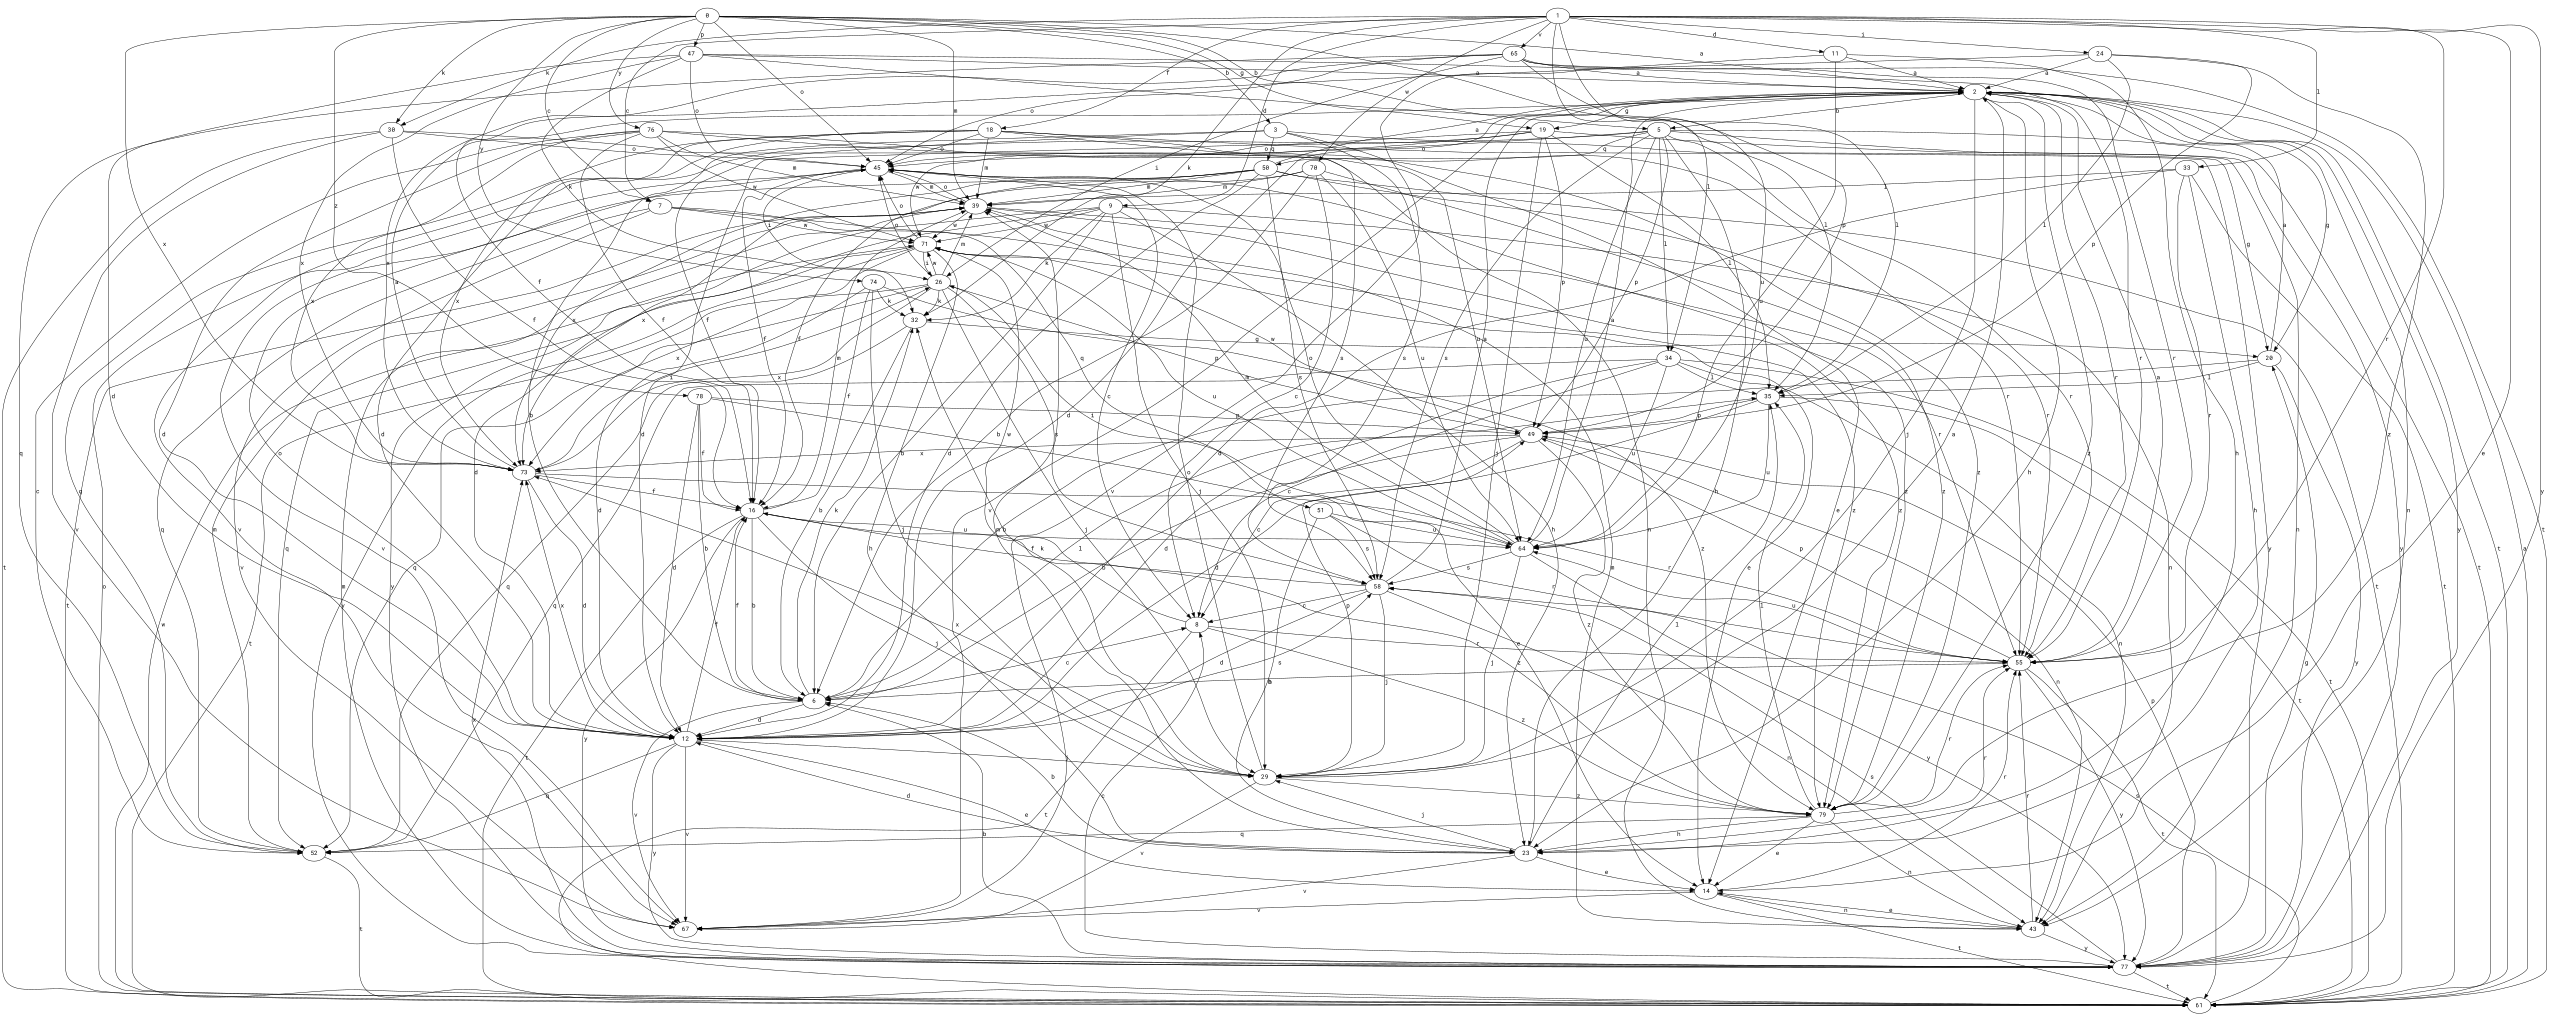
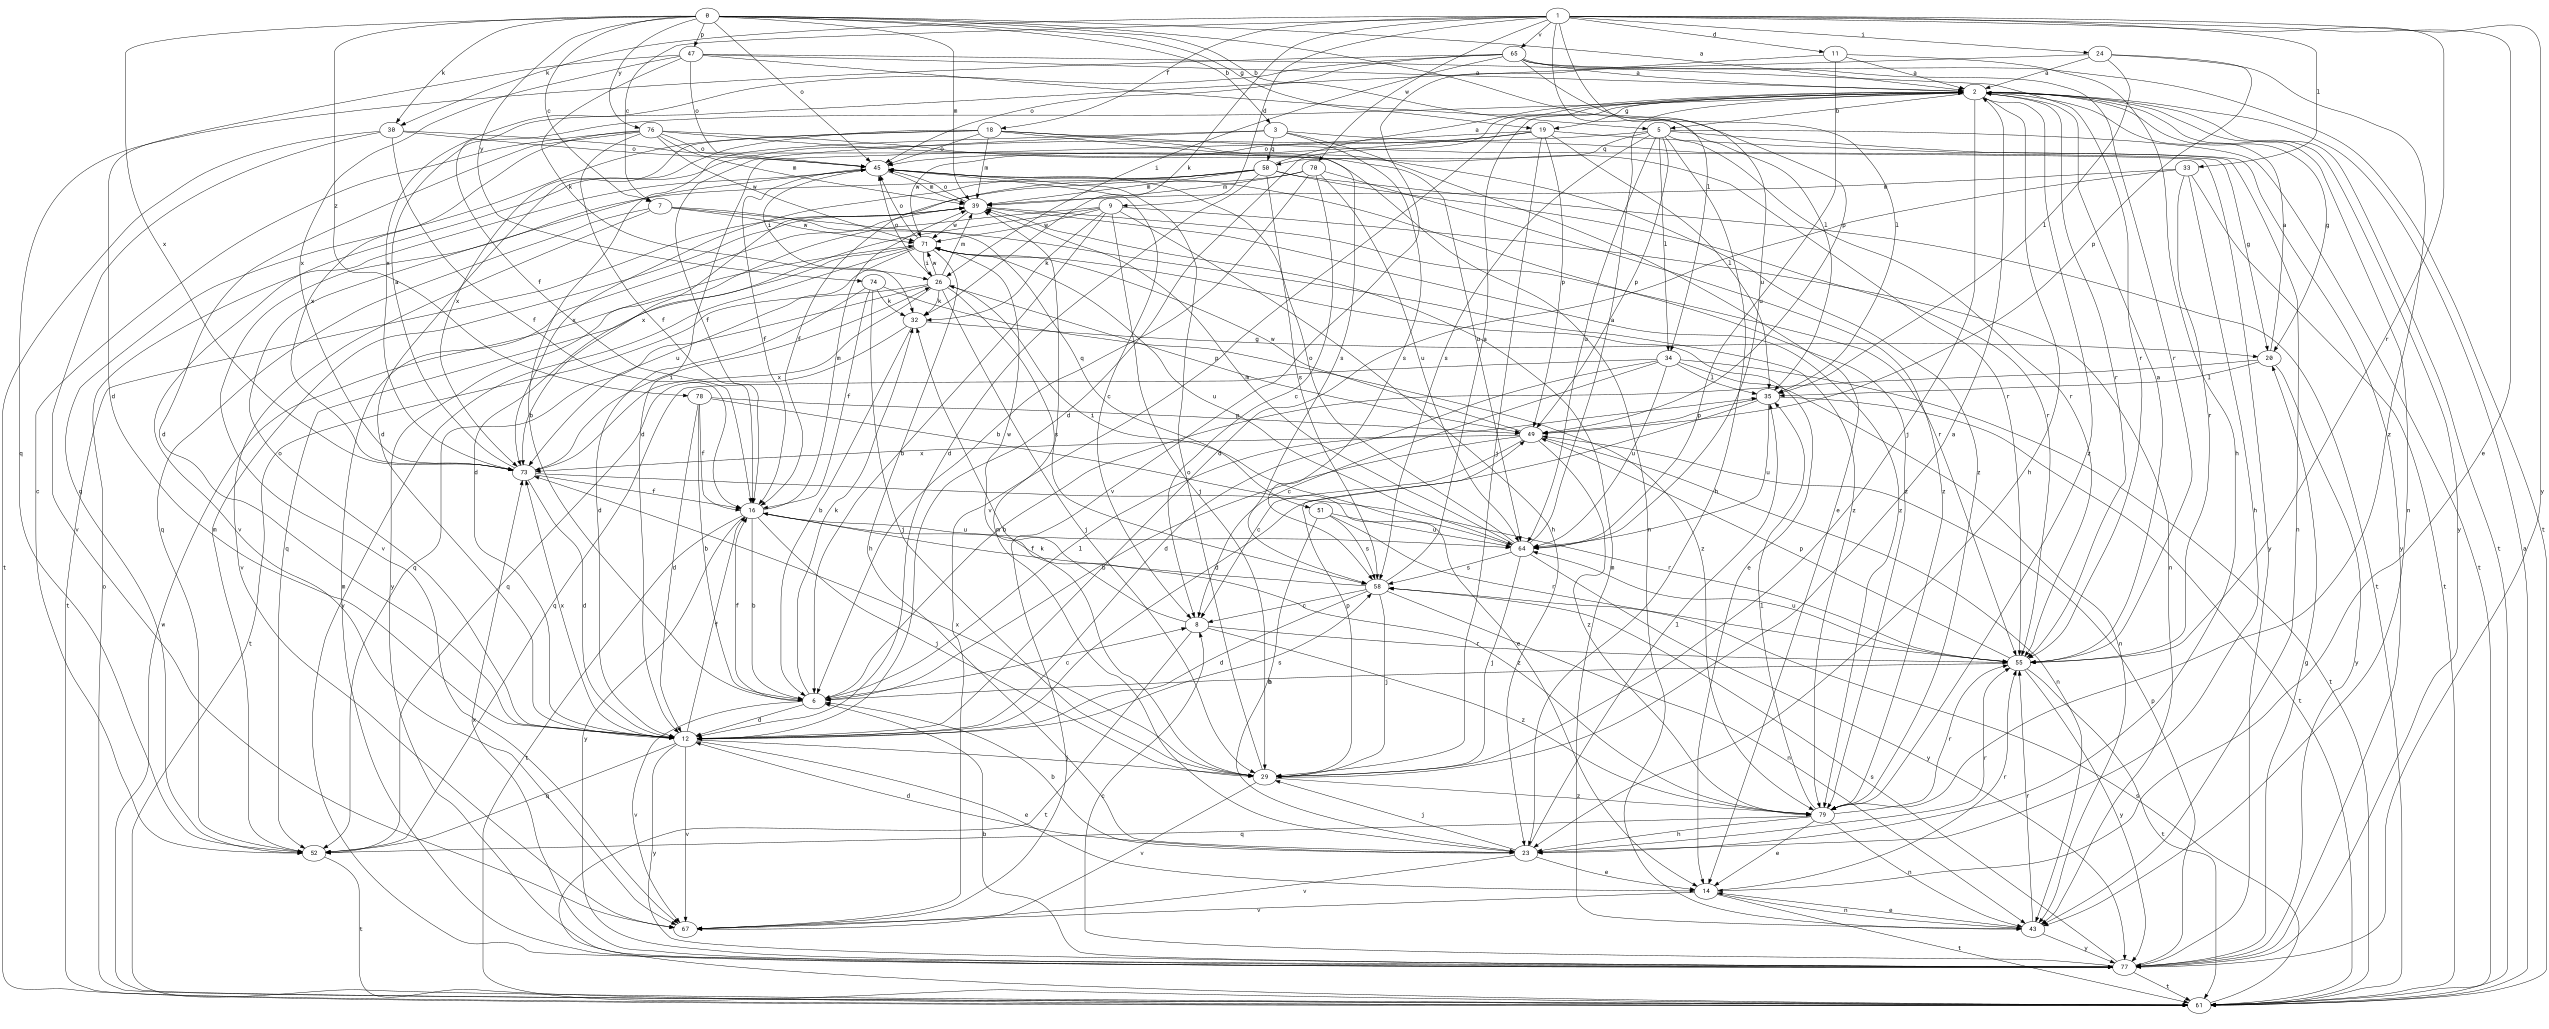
(1270, 153) -> (759, 158)
(1886, 187) -> (1886, 187)
(678, 358) -> (678, 358)
